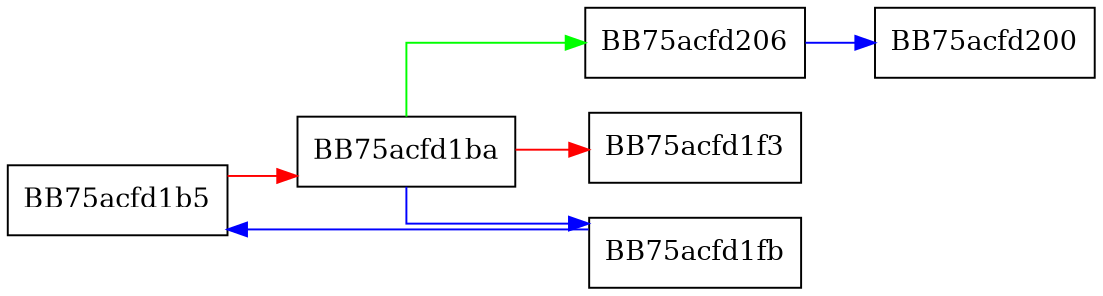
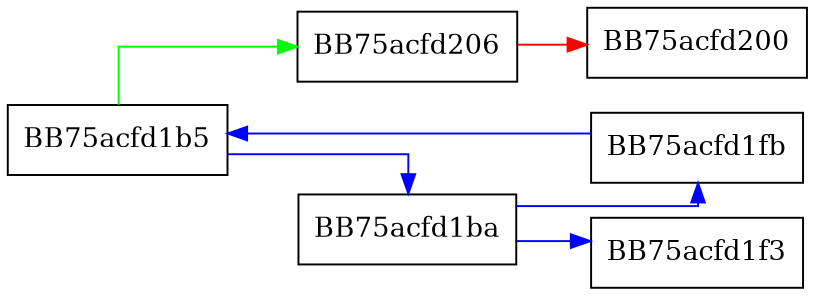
(449, 43) -> (169, 47)
(830, 43) -> (543, 45)
(542, 150) -> (544, 241)
(252, 176) -> (328, 154)
